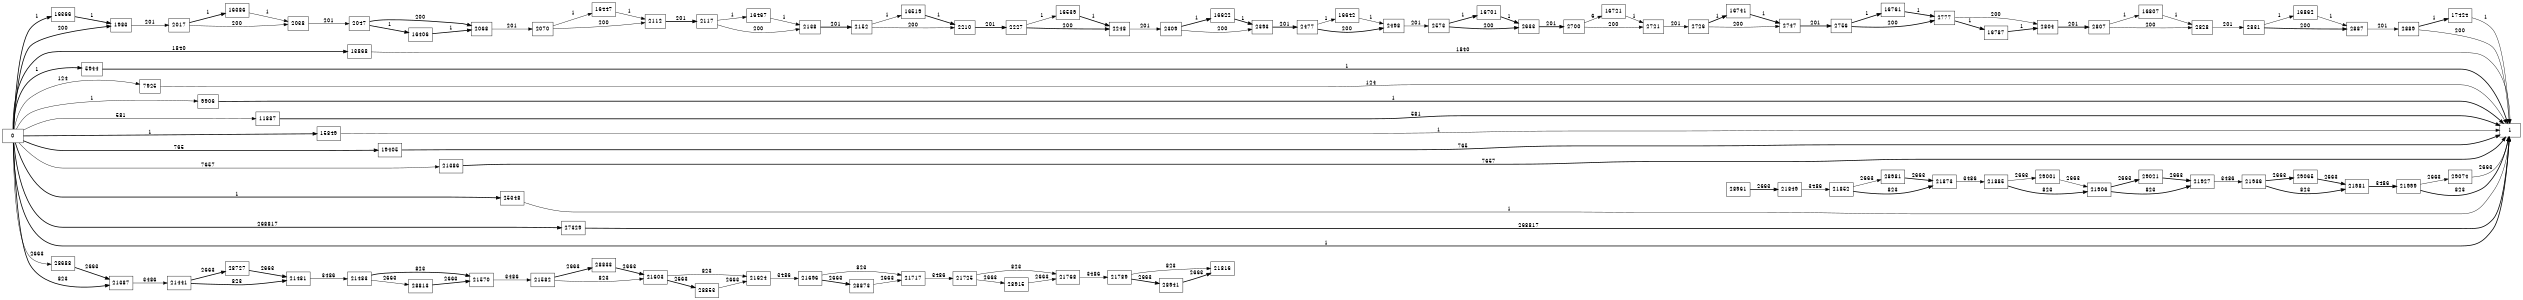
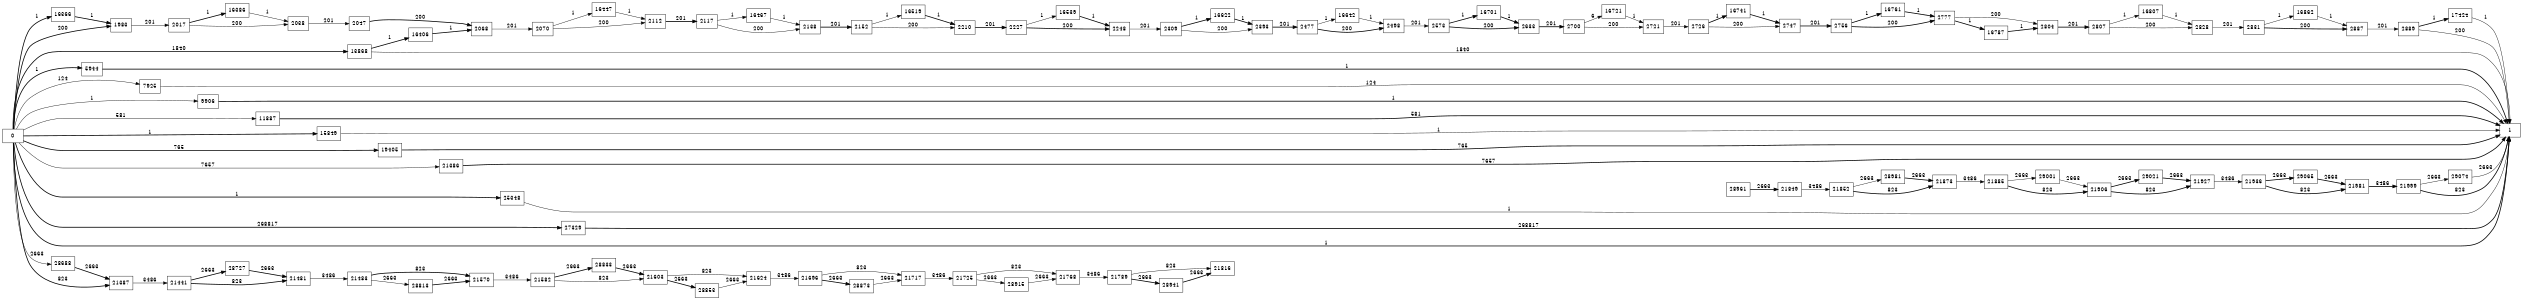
(387, 29) -> (388, 44)
